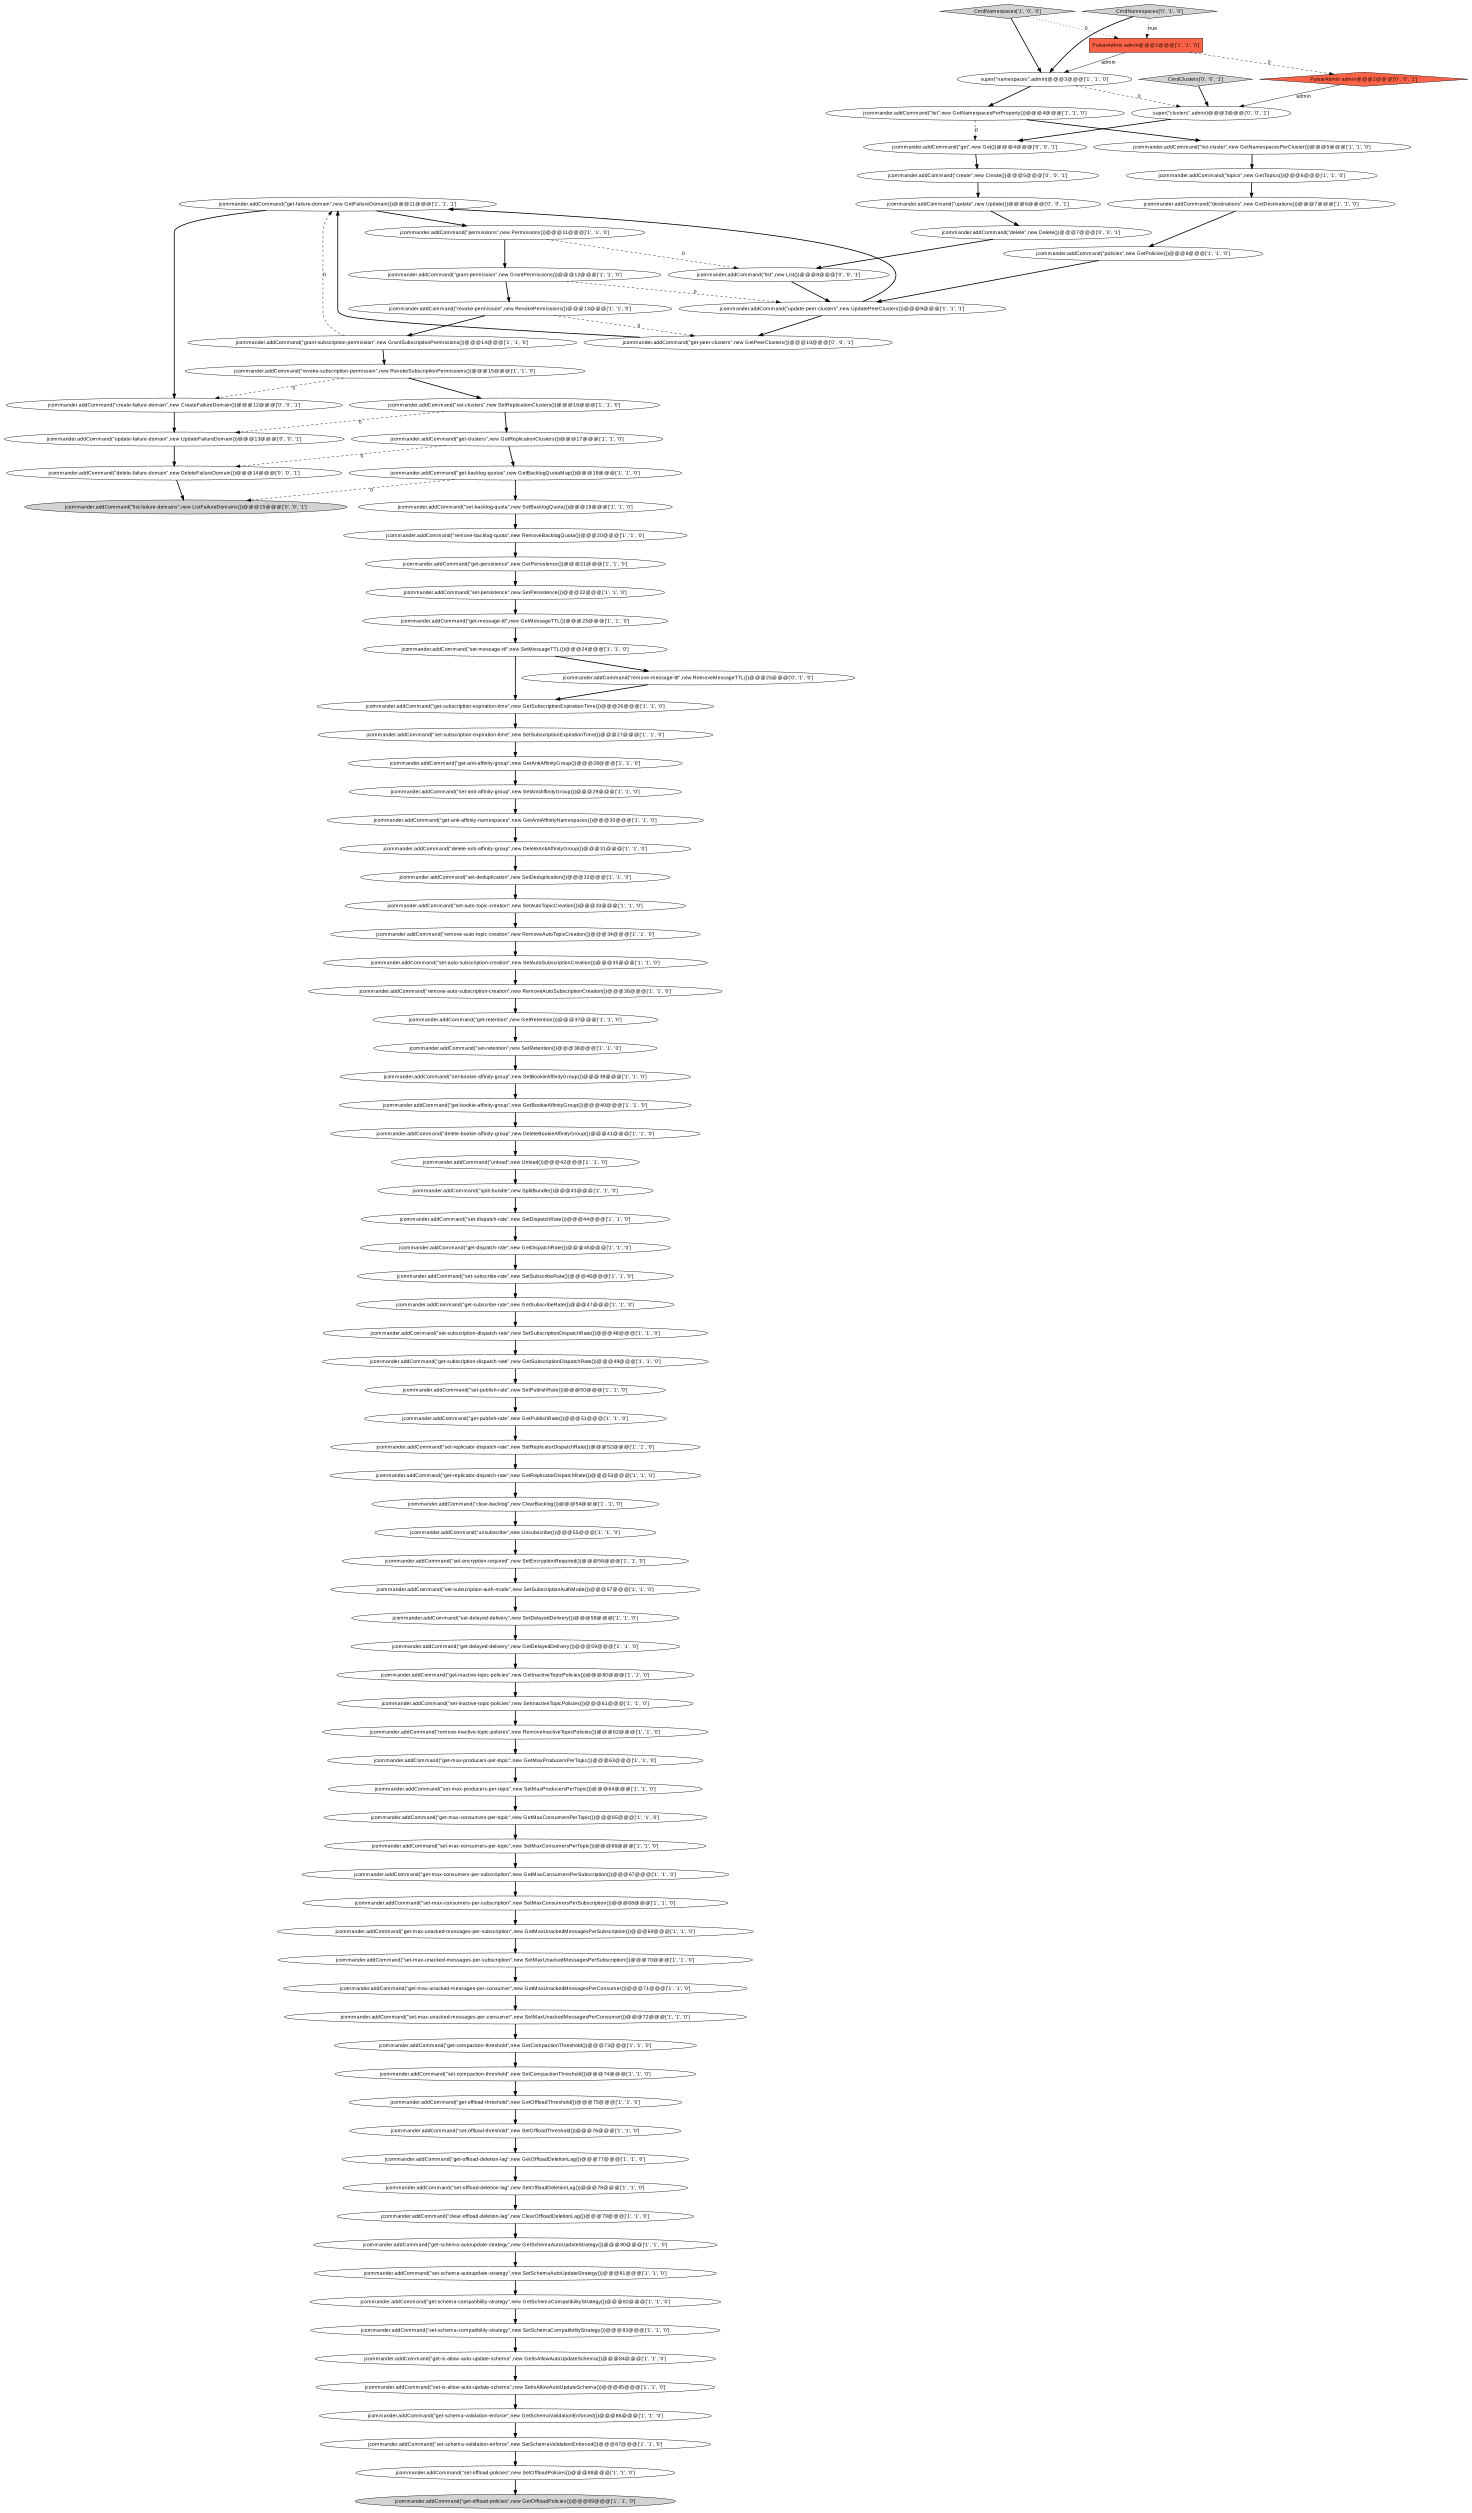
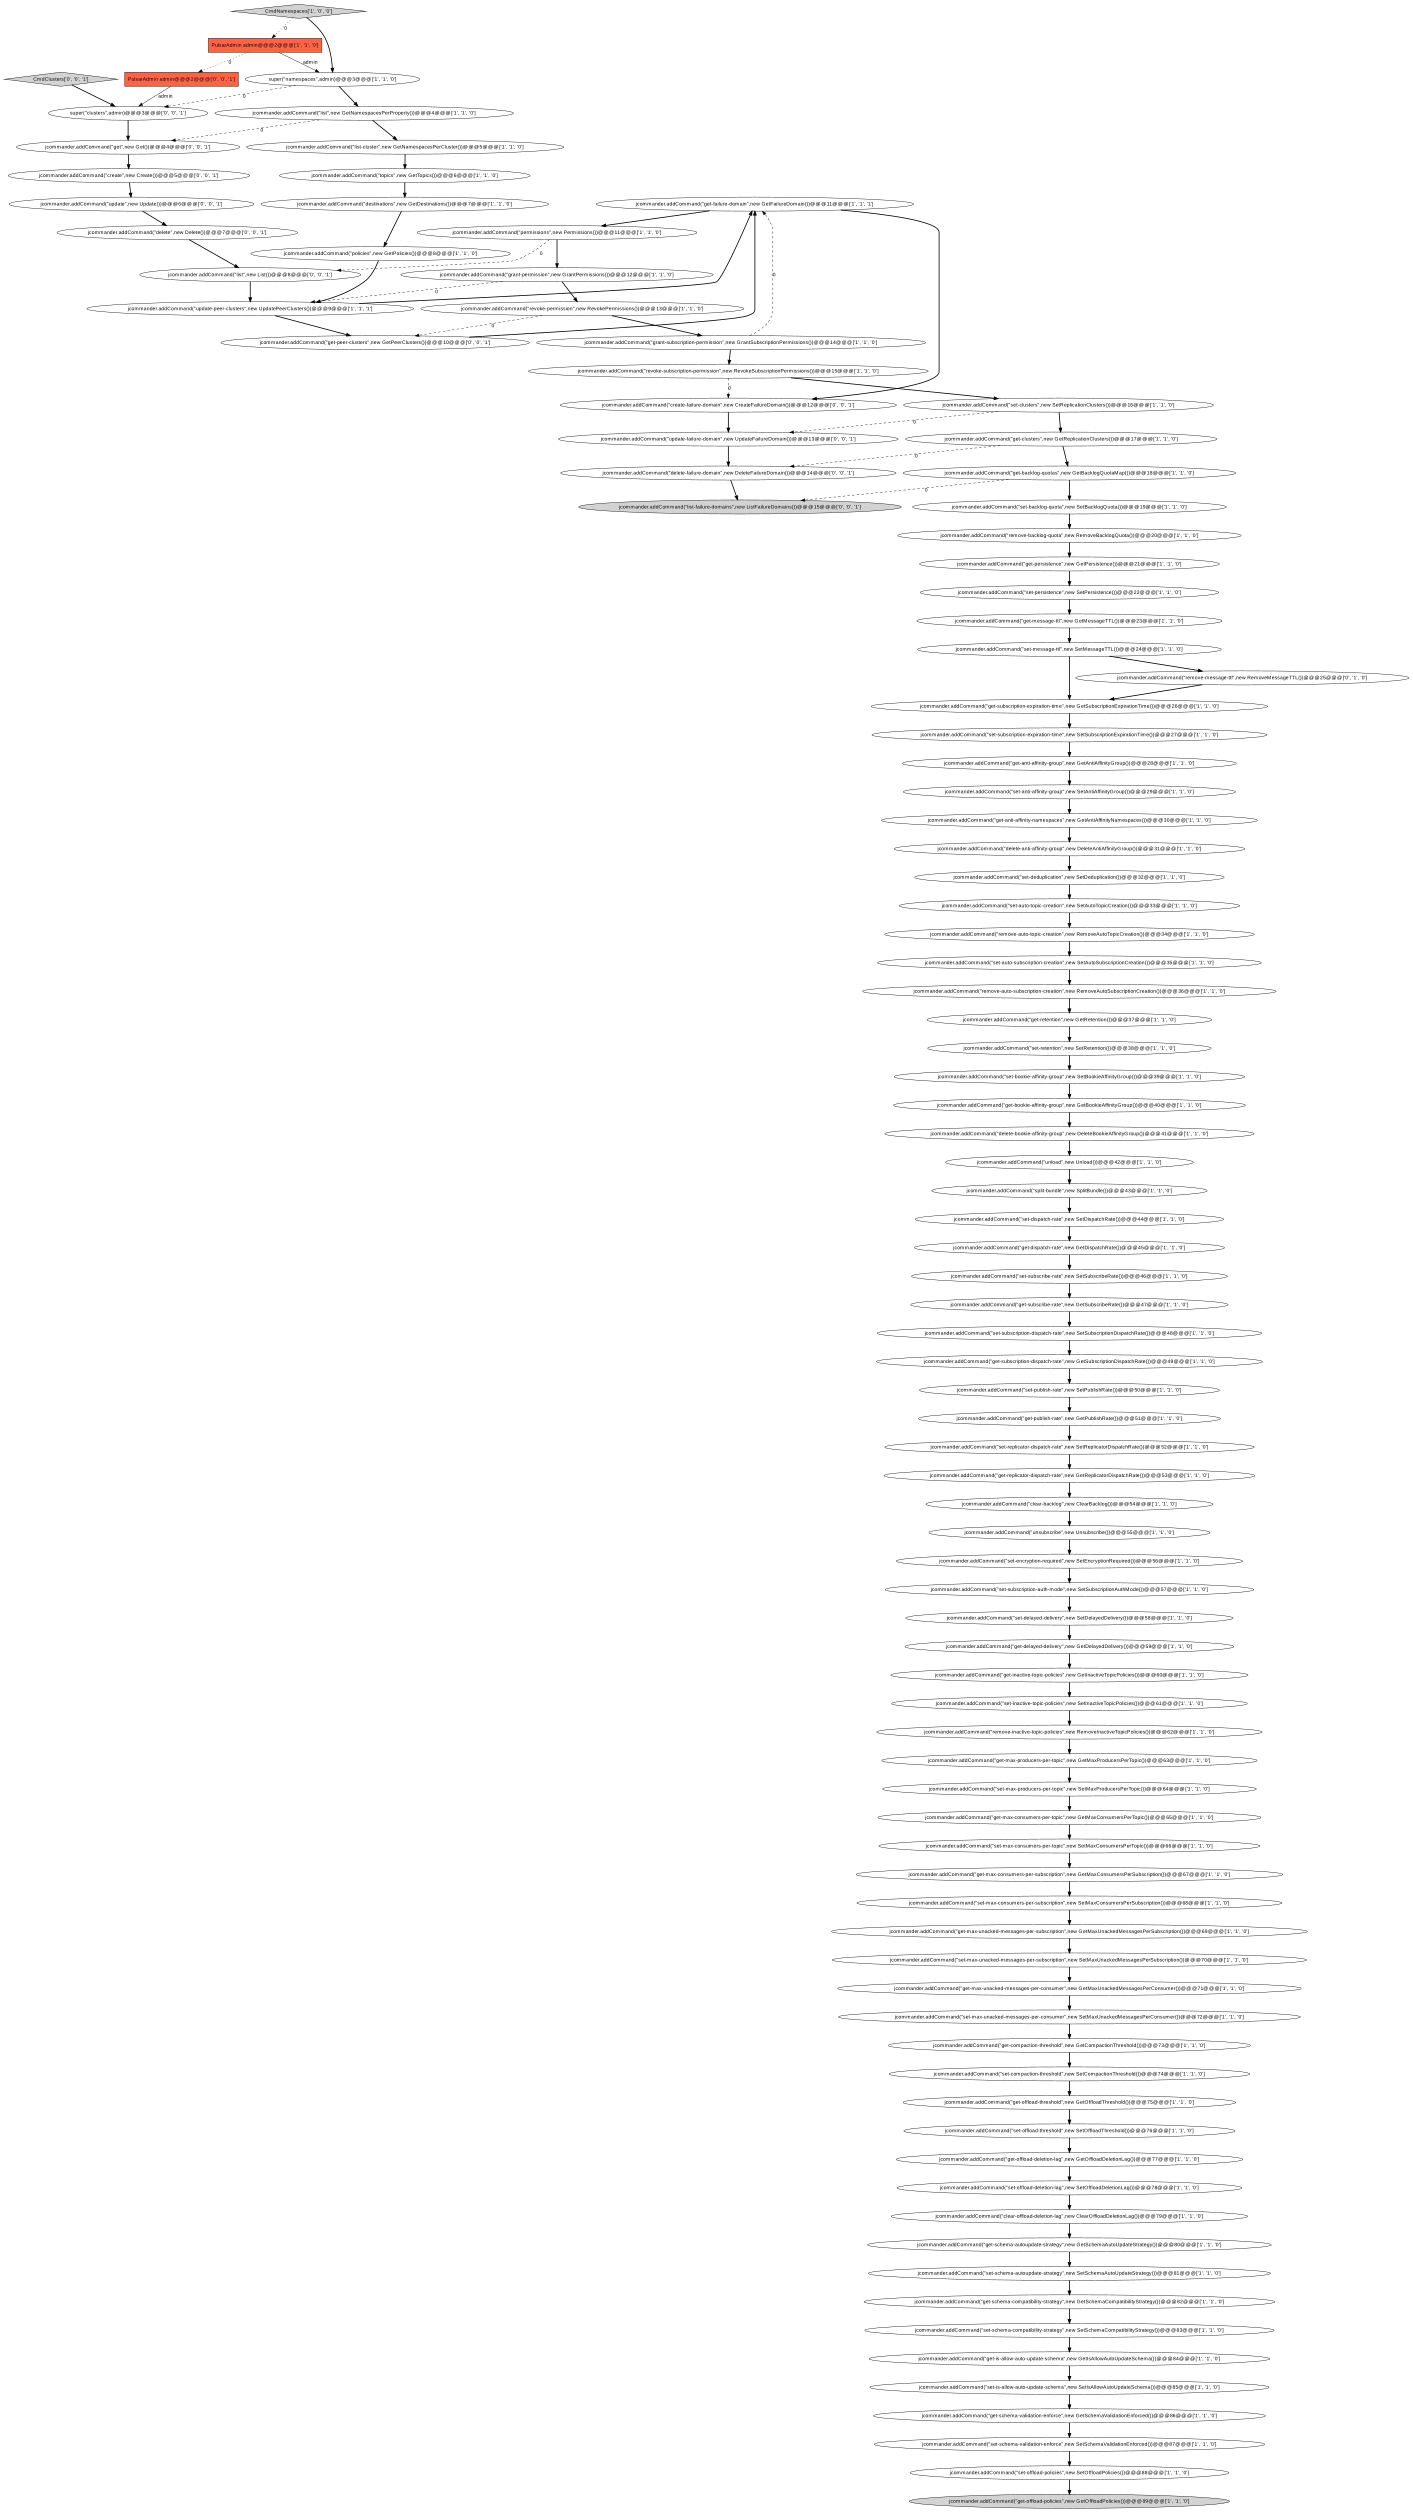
(1150, 11) -> none
(1260, 63) -> (225, 62)
(1364, 79) -> (182, 79)
